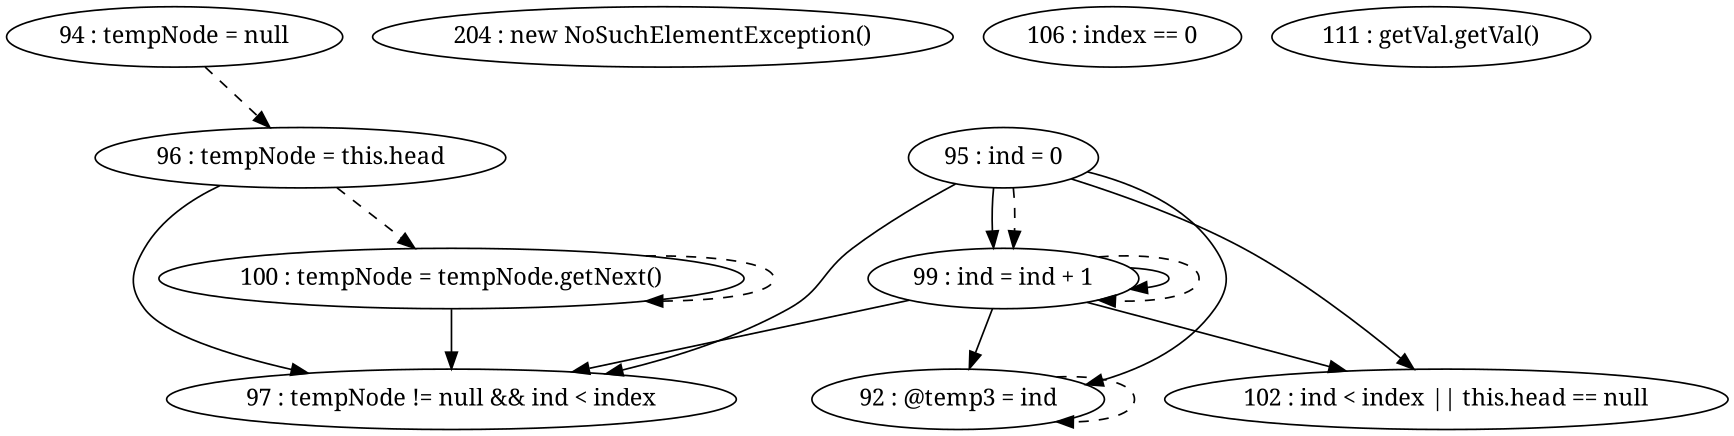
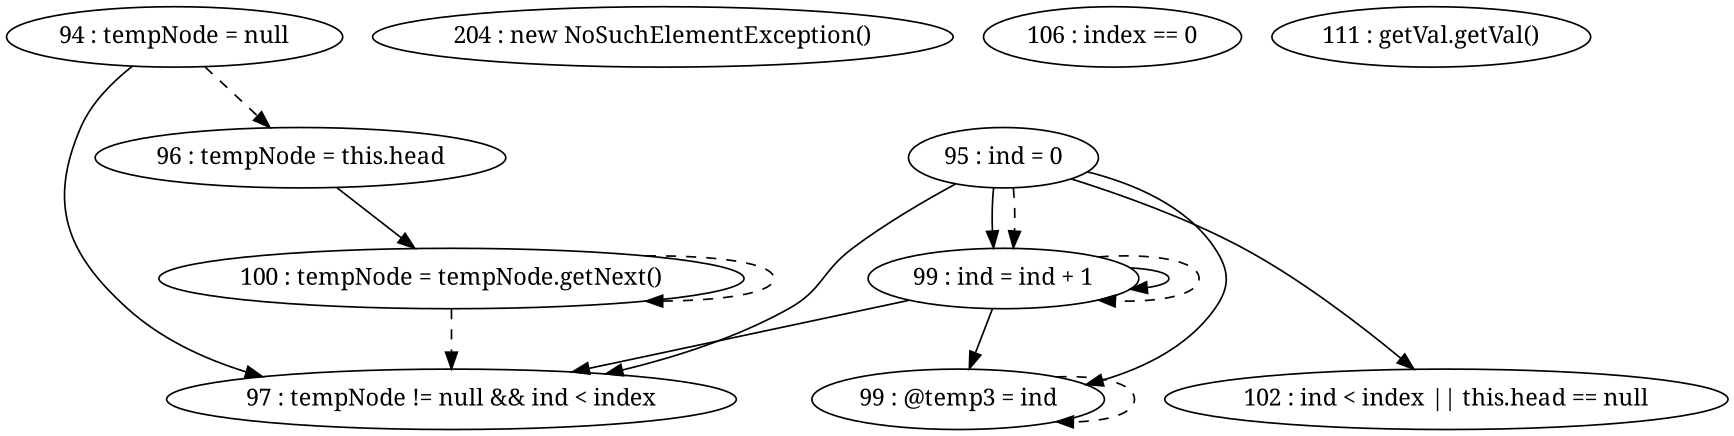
(369, 213) -> (369, 213)
(144, 307) -> (80, 252)
(451, 331) -> (451, 331)
(1208, 335) -> none
(958, 399) -> (958, 399)
